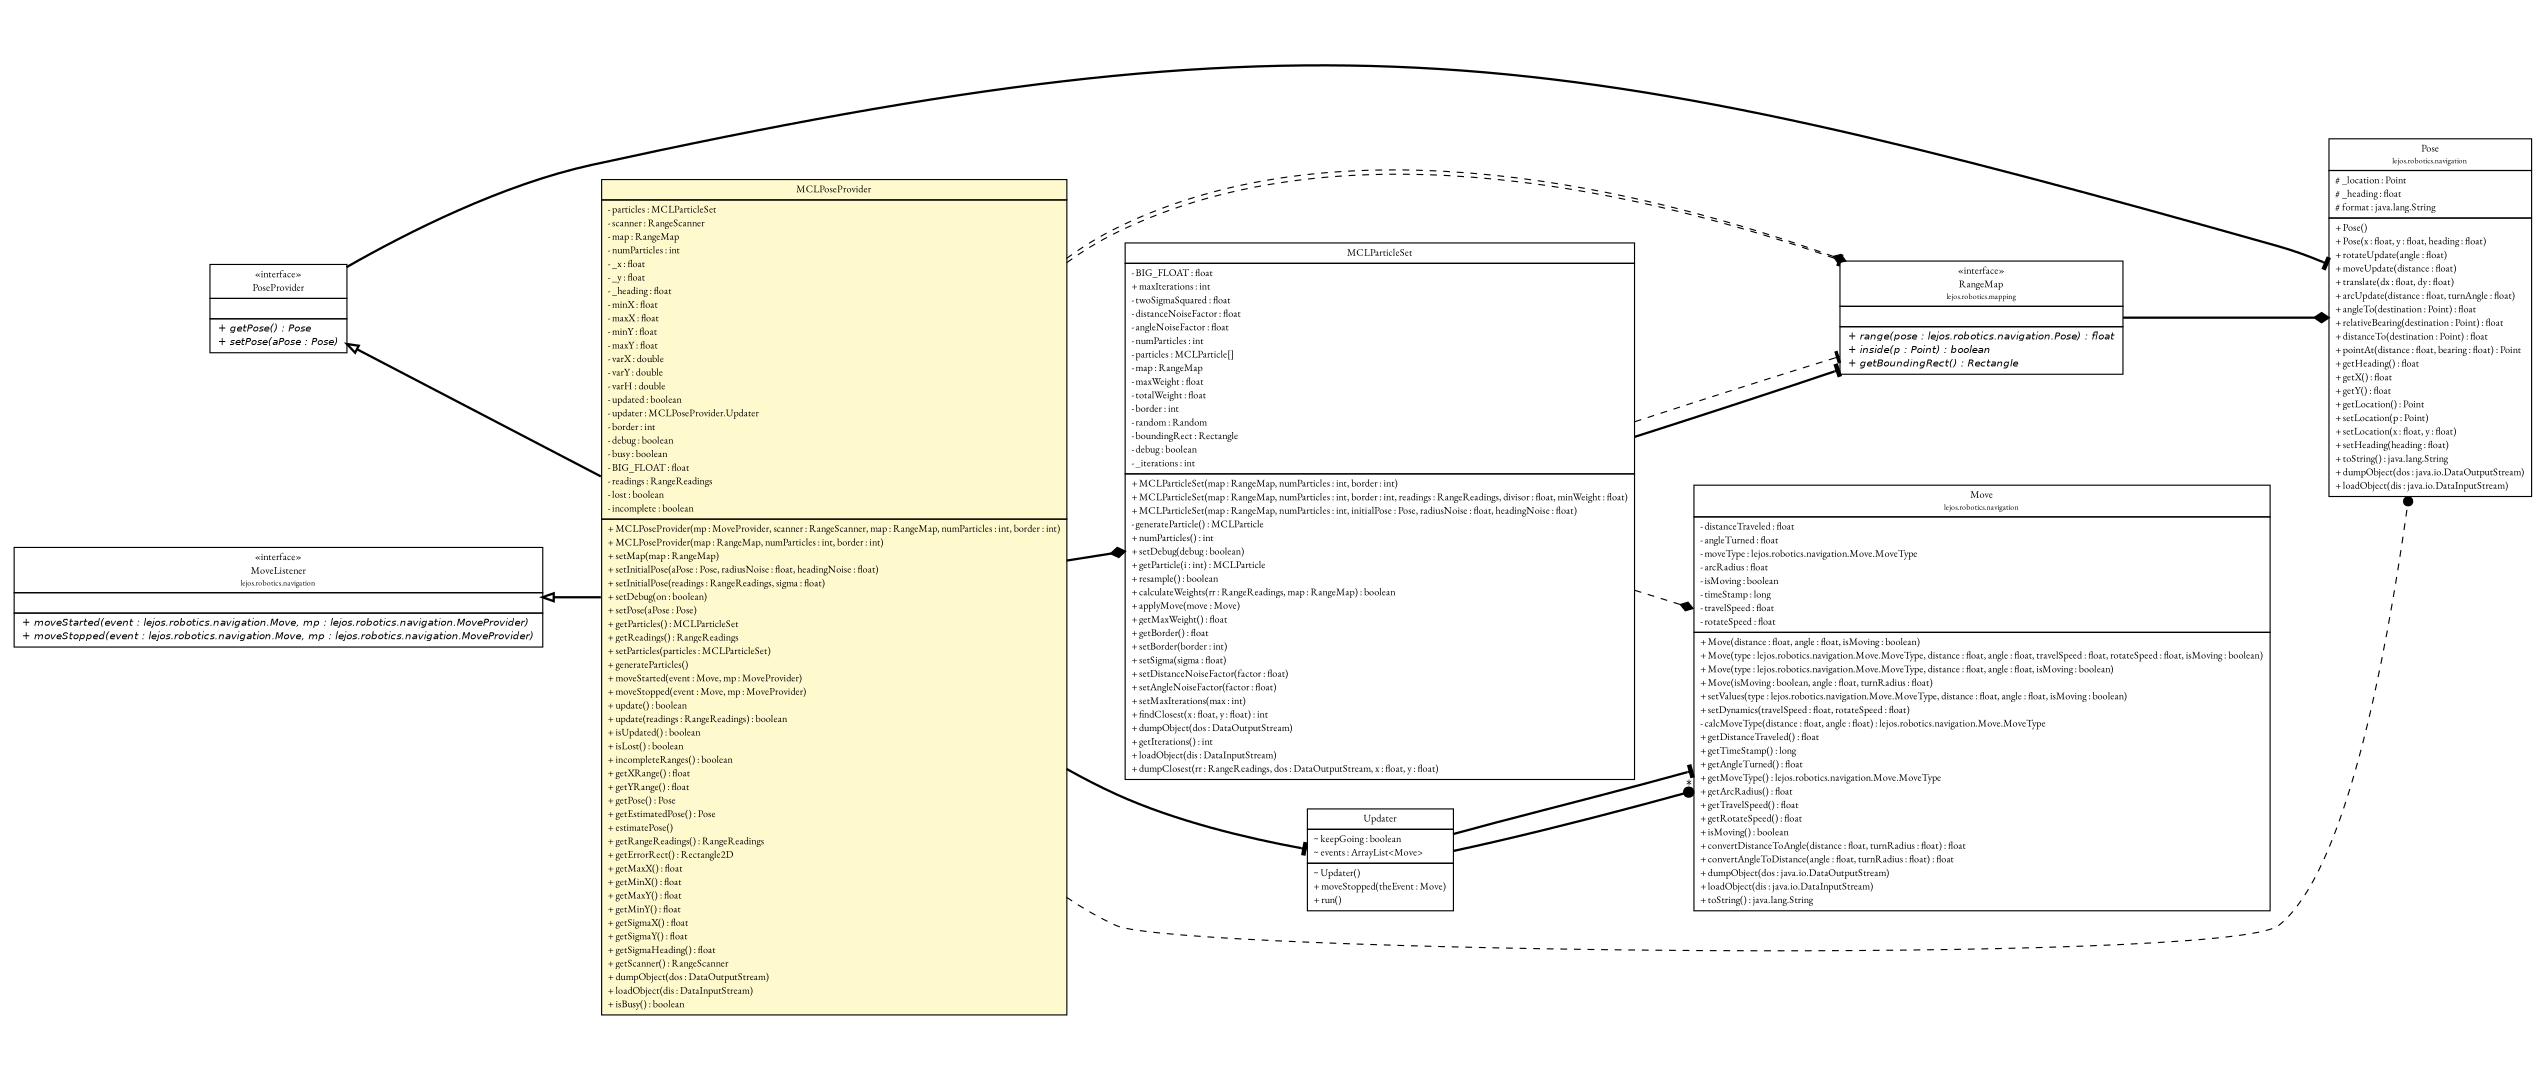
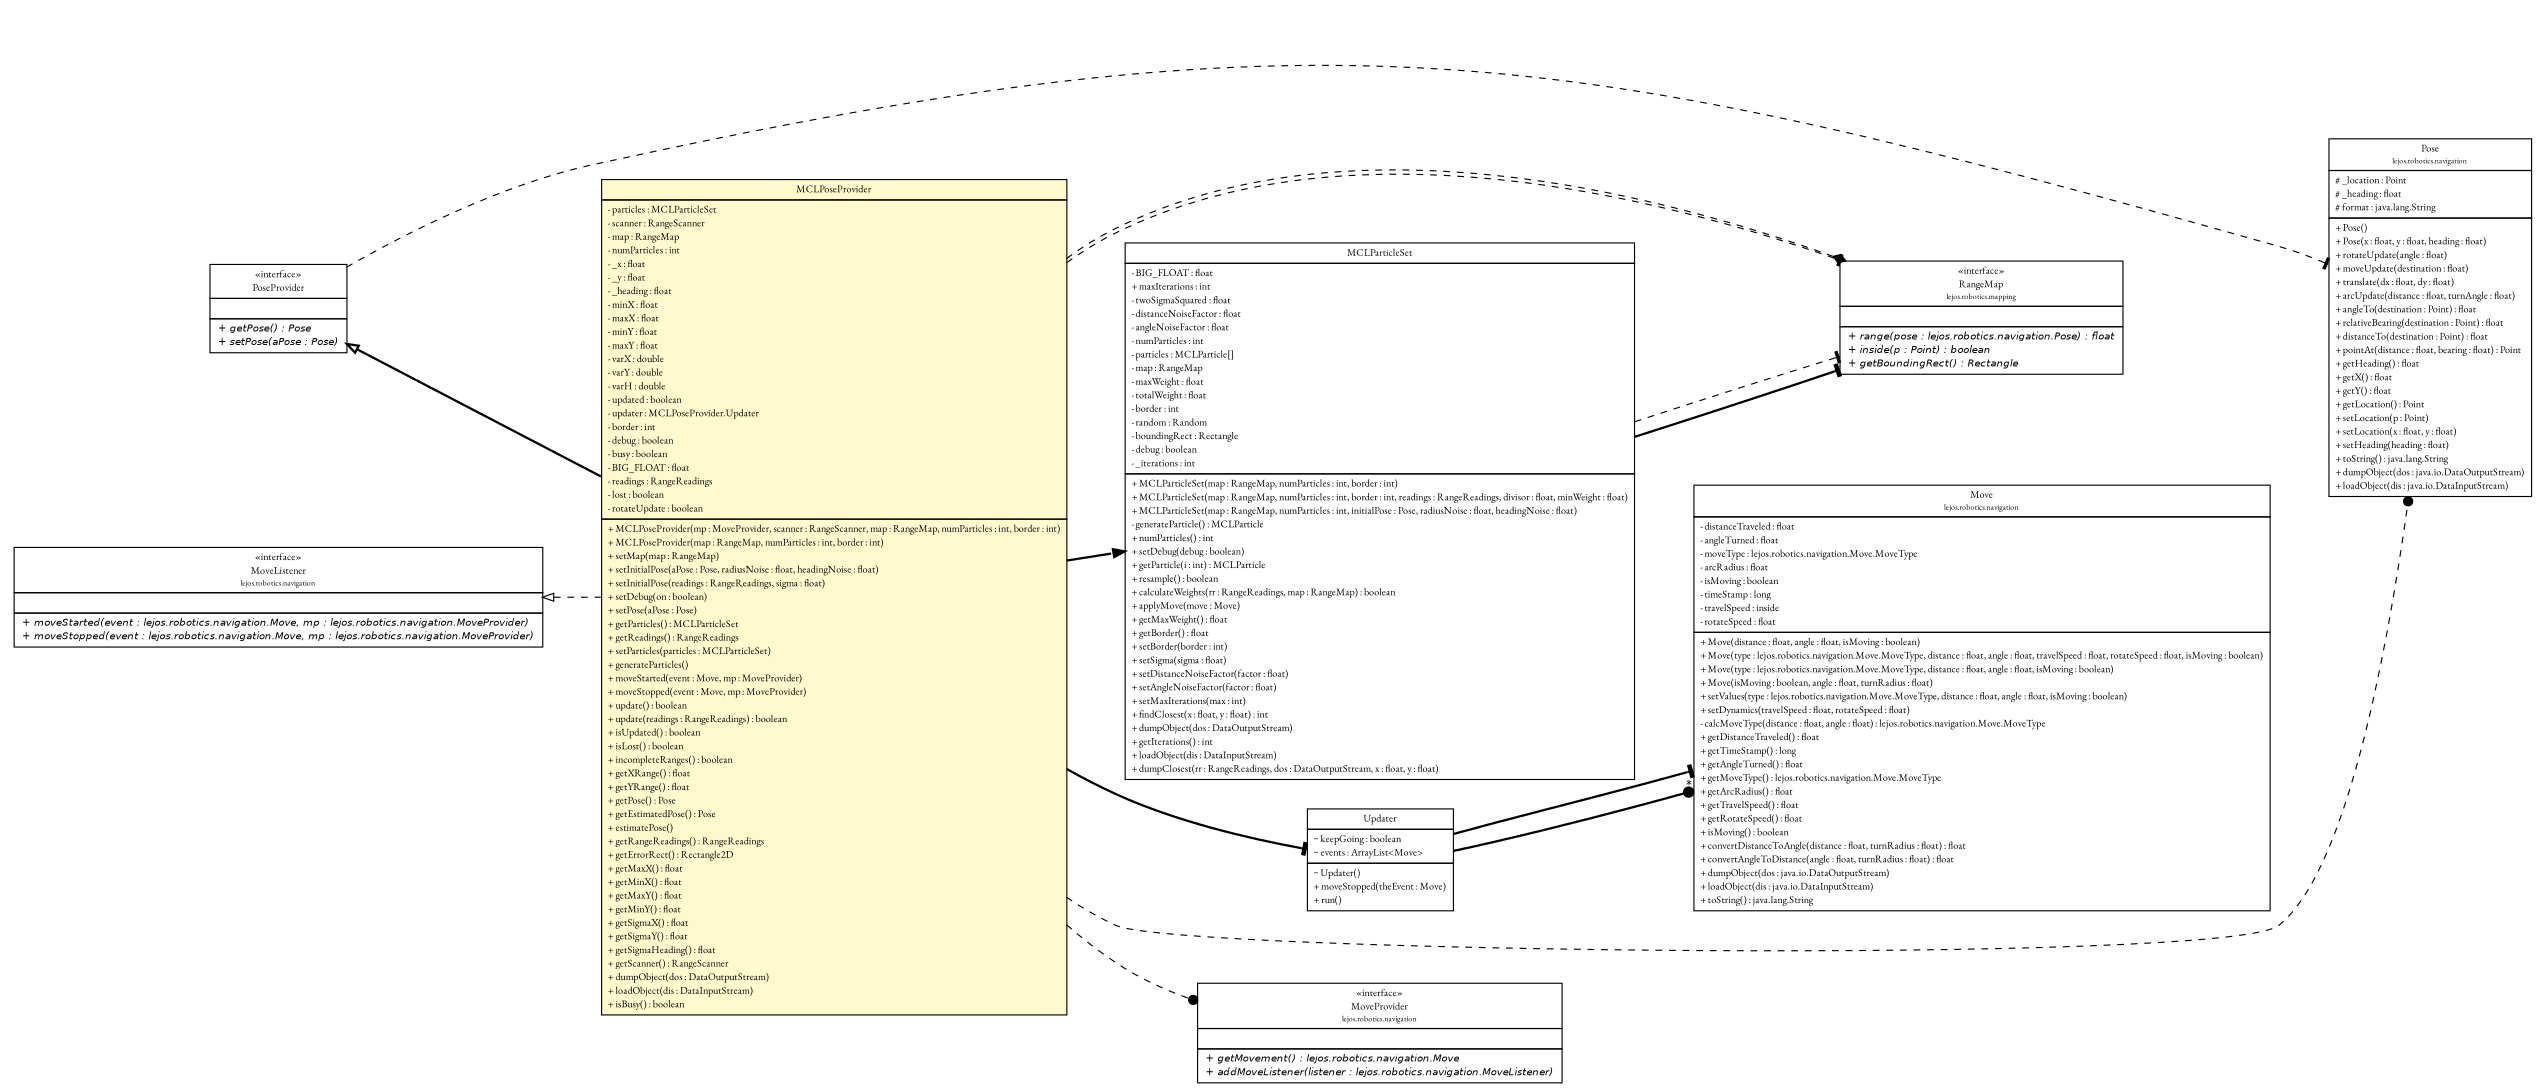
(1331, 67) -> (1331, 67)
(2396, 268) -> (2402, 268)
(2219, 318) -> none
(651, 508) -> (656, 508)
(1089, 557) -> (1089, 557)
(577, 597) -> (577, 597)
(1657, 597) -> none
(1738, 608) -> (1740, 608)
none -> (1380, 1033)
